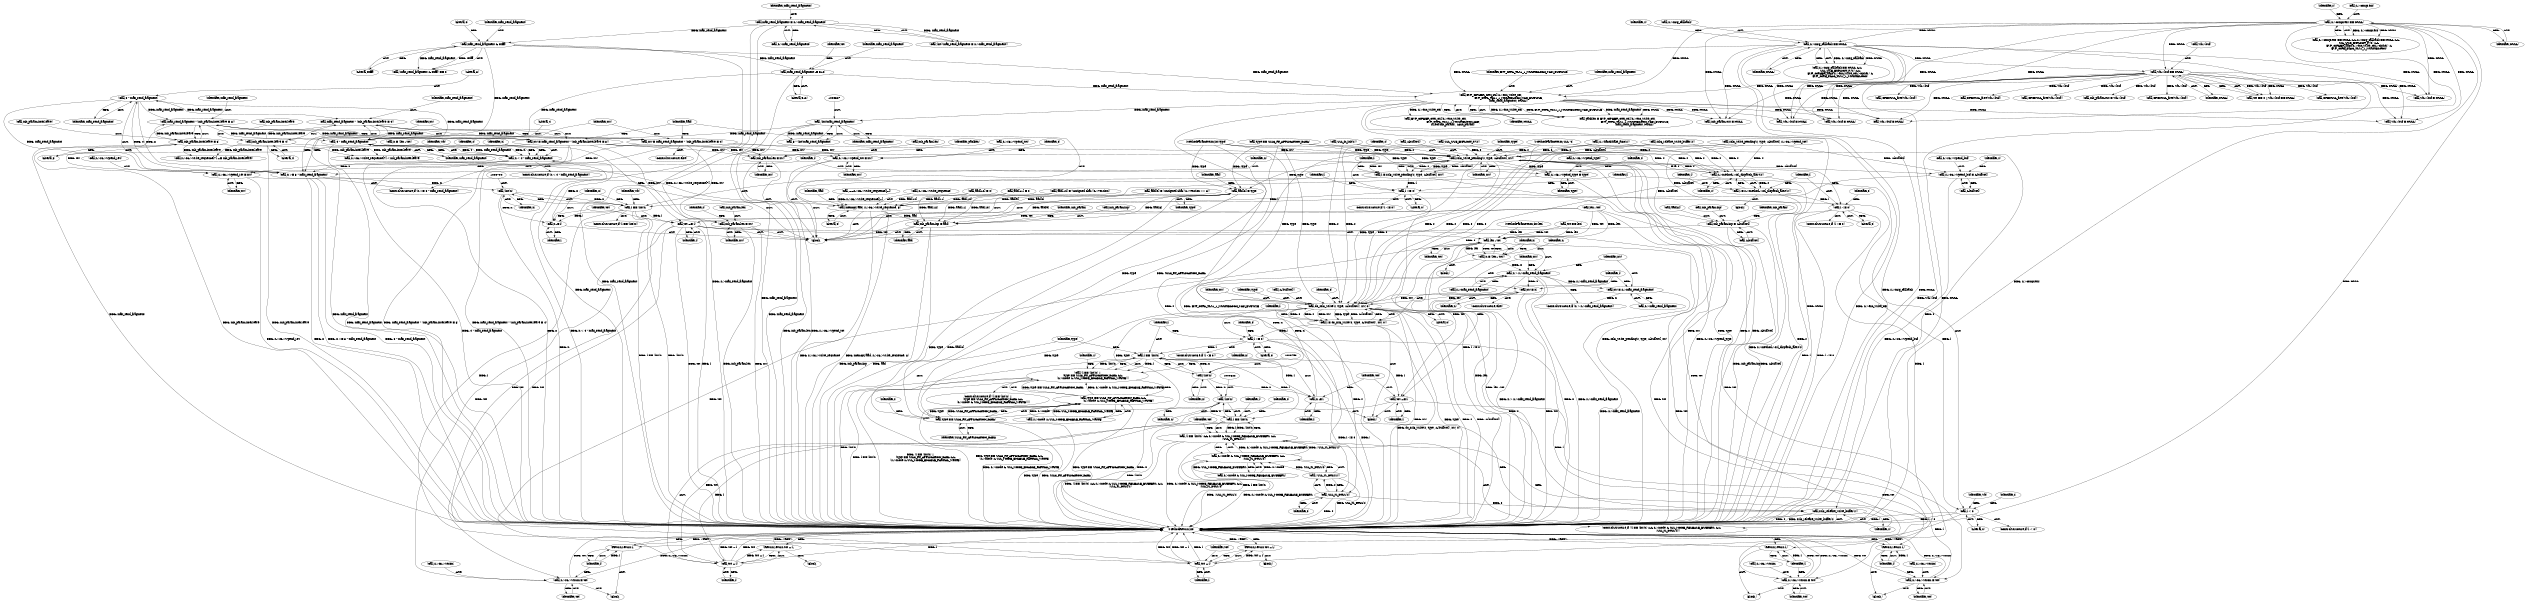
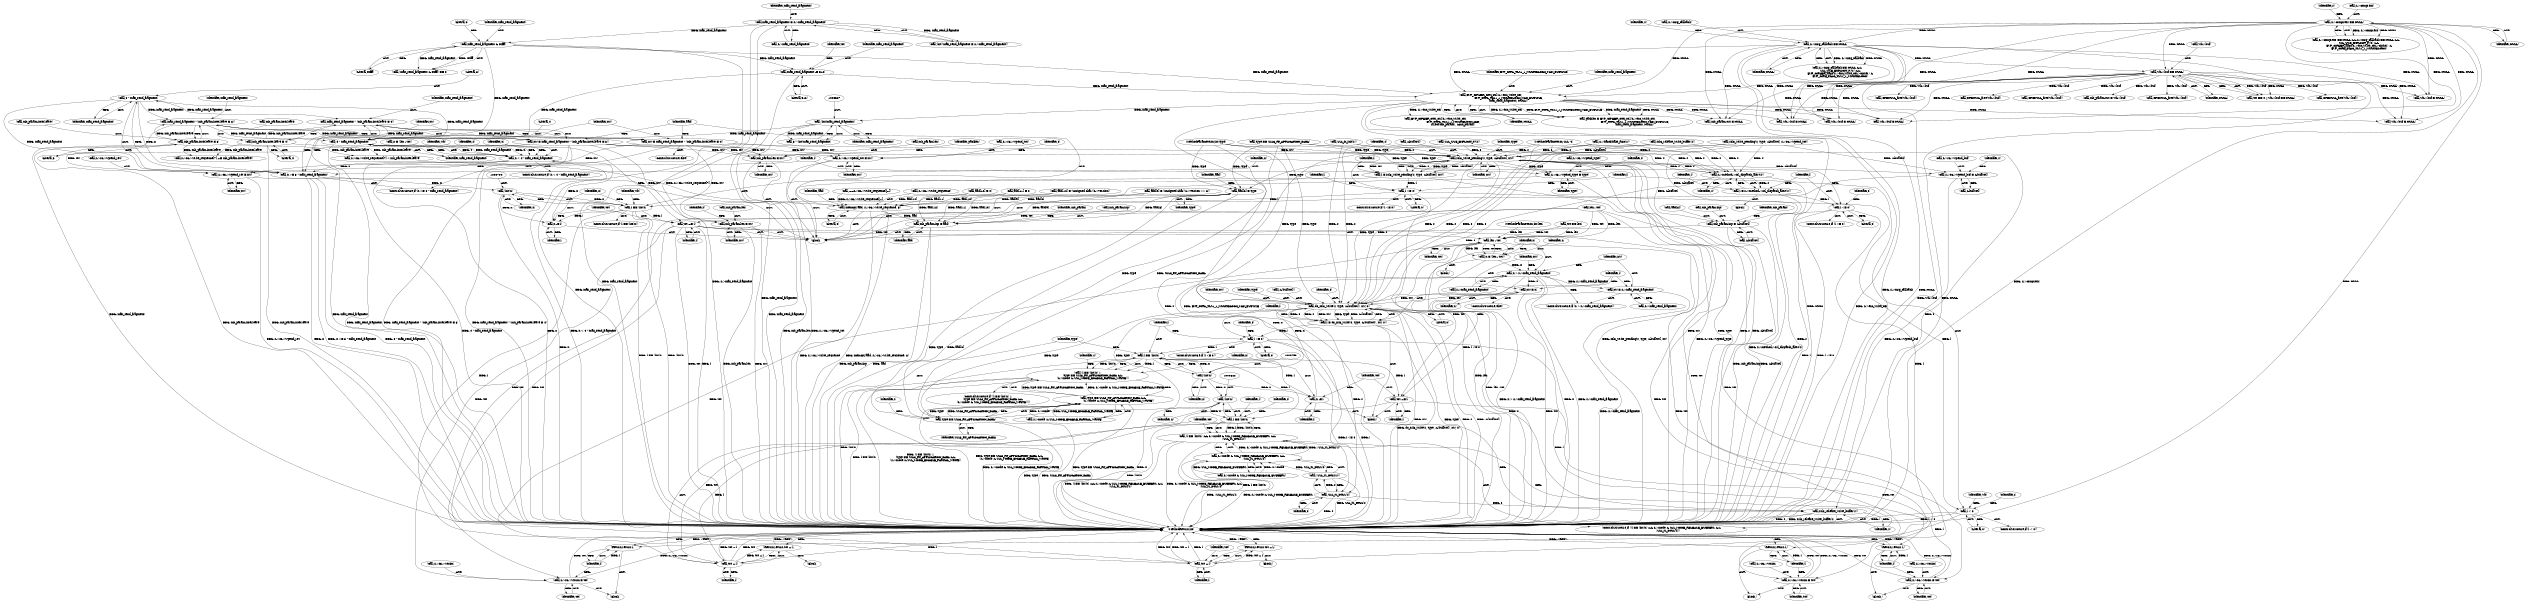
(314, 134) -> (314, 134)
(139, 142) -> (139, 142)
(1675, 167) -> (1675, 167)
(1612, 298) -> (1612, 298)
